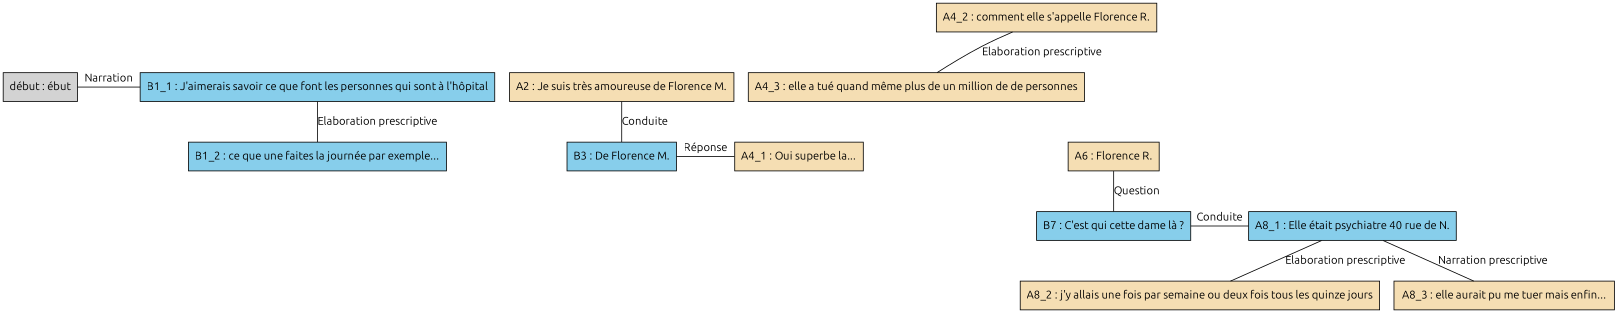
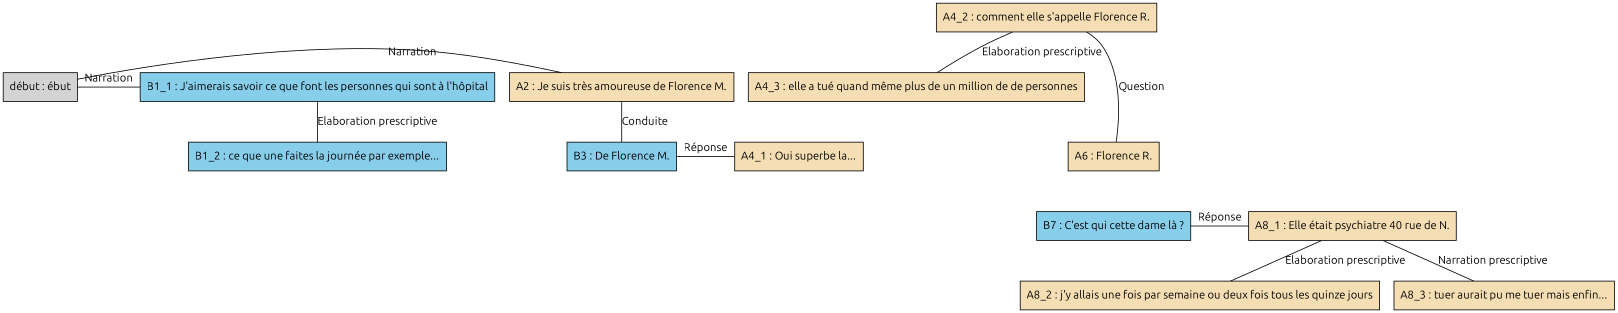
none -> (307, 50)
(1114, 191) -> (1116, 82)
(1220, 218) -> (1220, 218)
(1352, 226) -> (1352, 226)
(1504, 295) -> (1504, 295)
